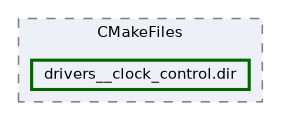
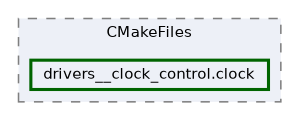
(140, 75) -> (150, 75)
